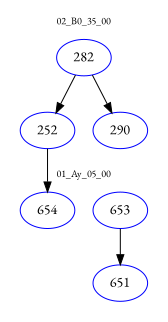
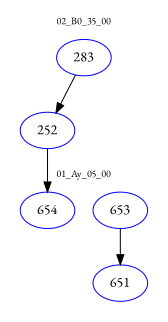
(84, 58) -> (84, 58)
(120, 130) -> none
